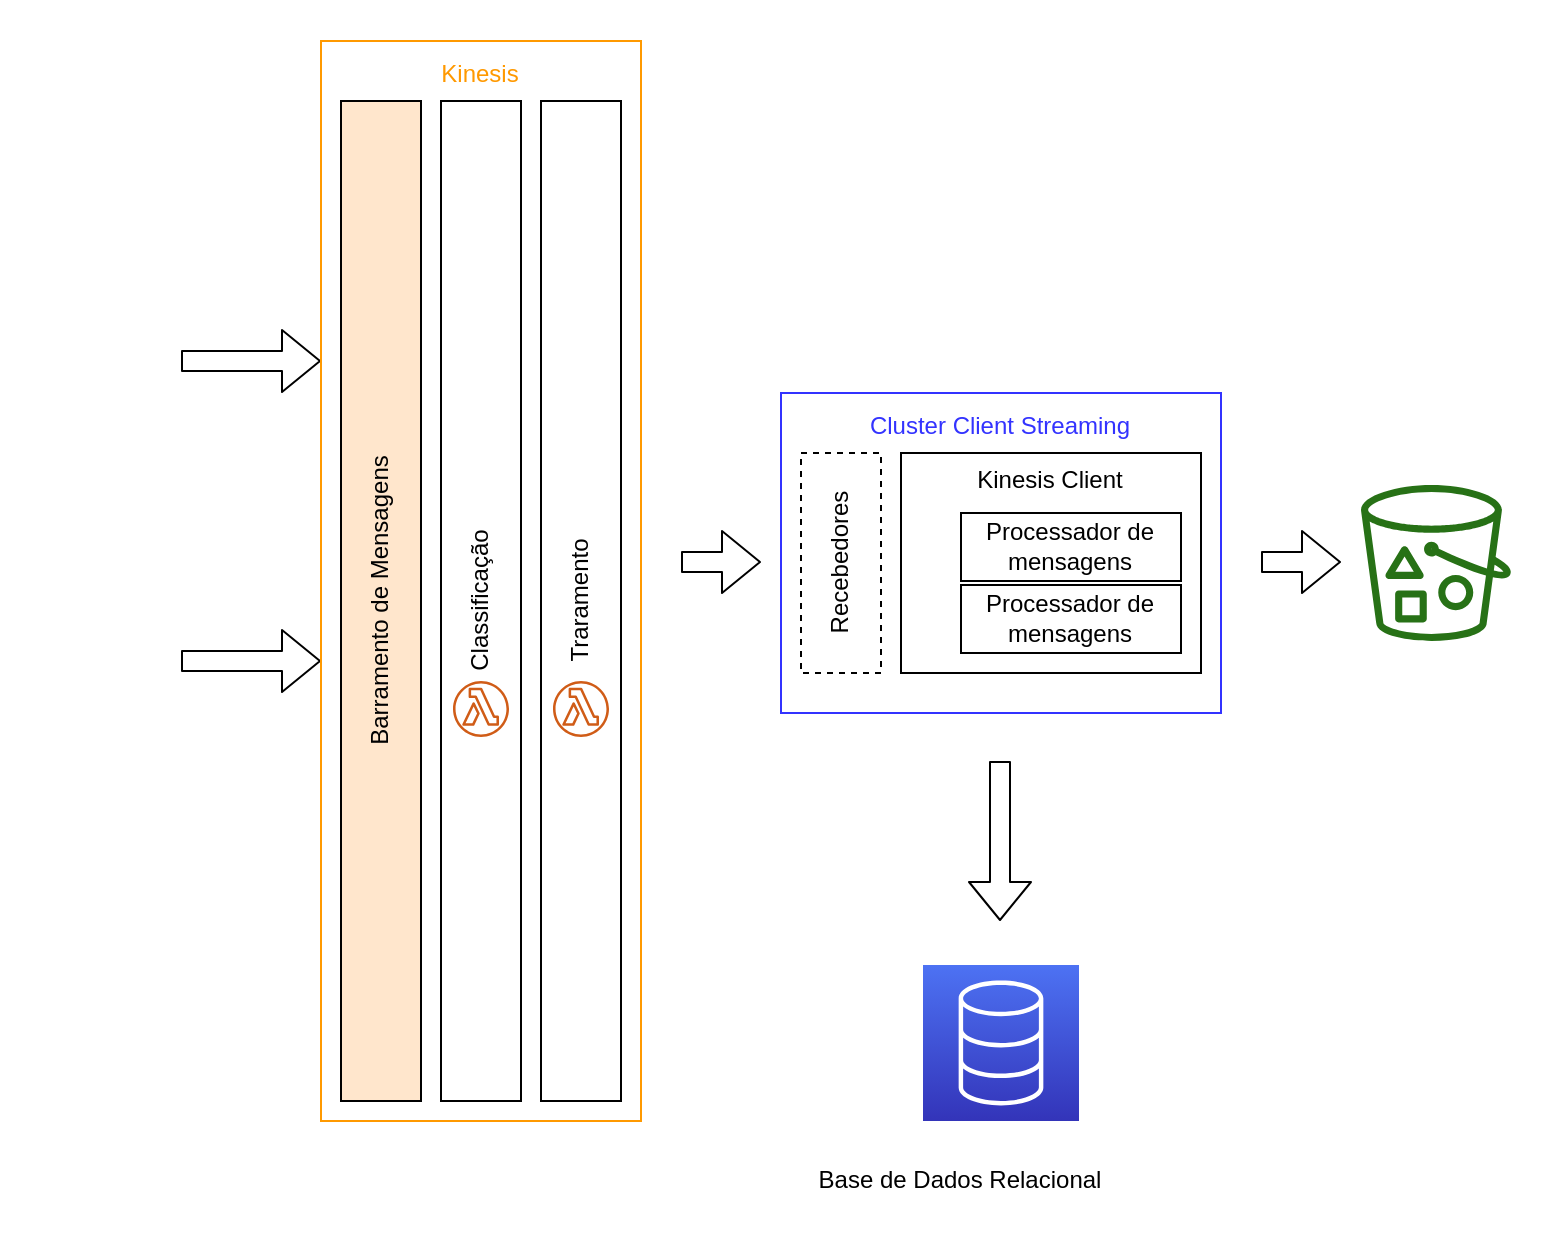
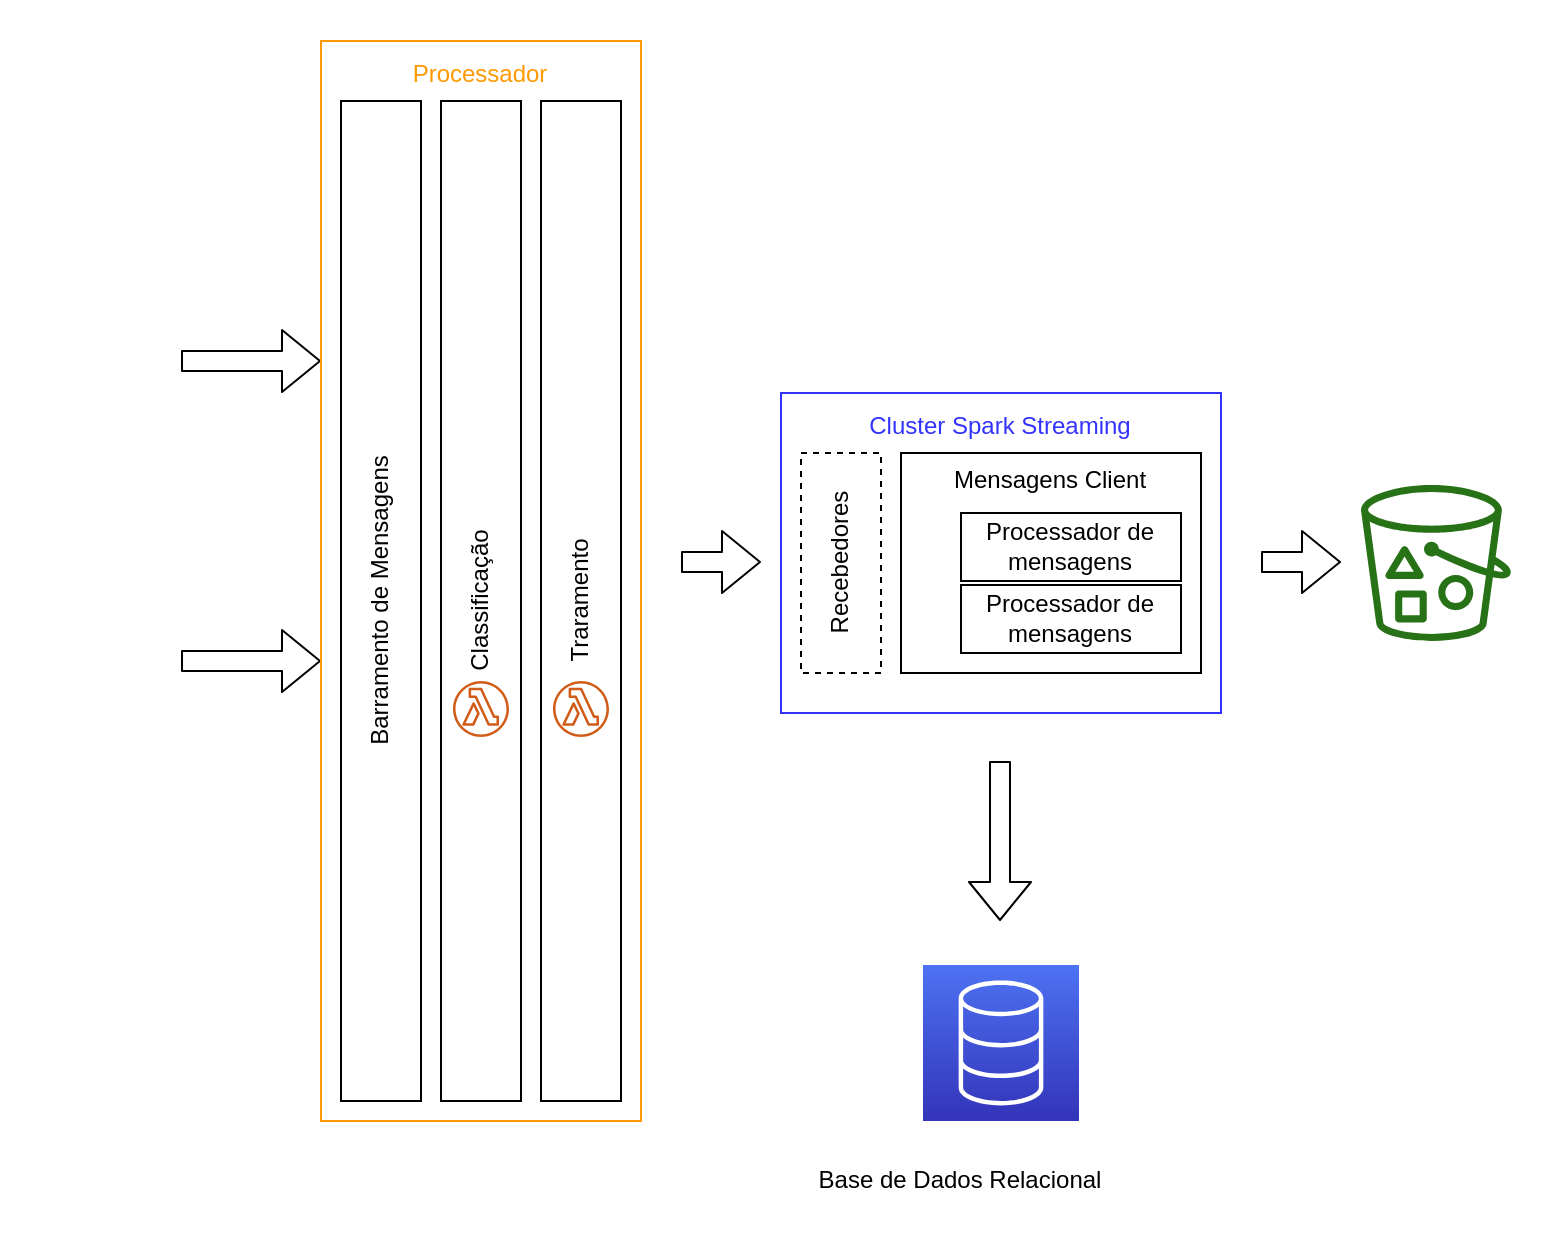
(481, 75) -> (481, 75)
(1001, 427) -> (1001, 427)
(1051, 481) -> (1051, 481)
(381, 601) -> (381, 601)
